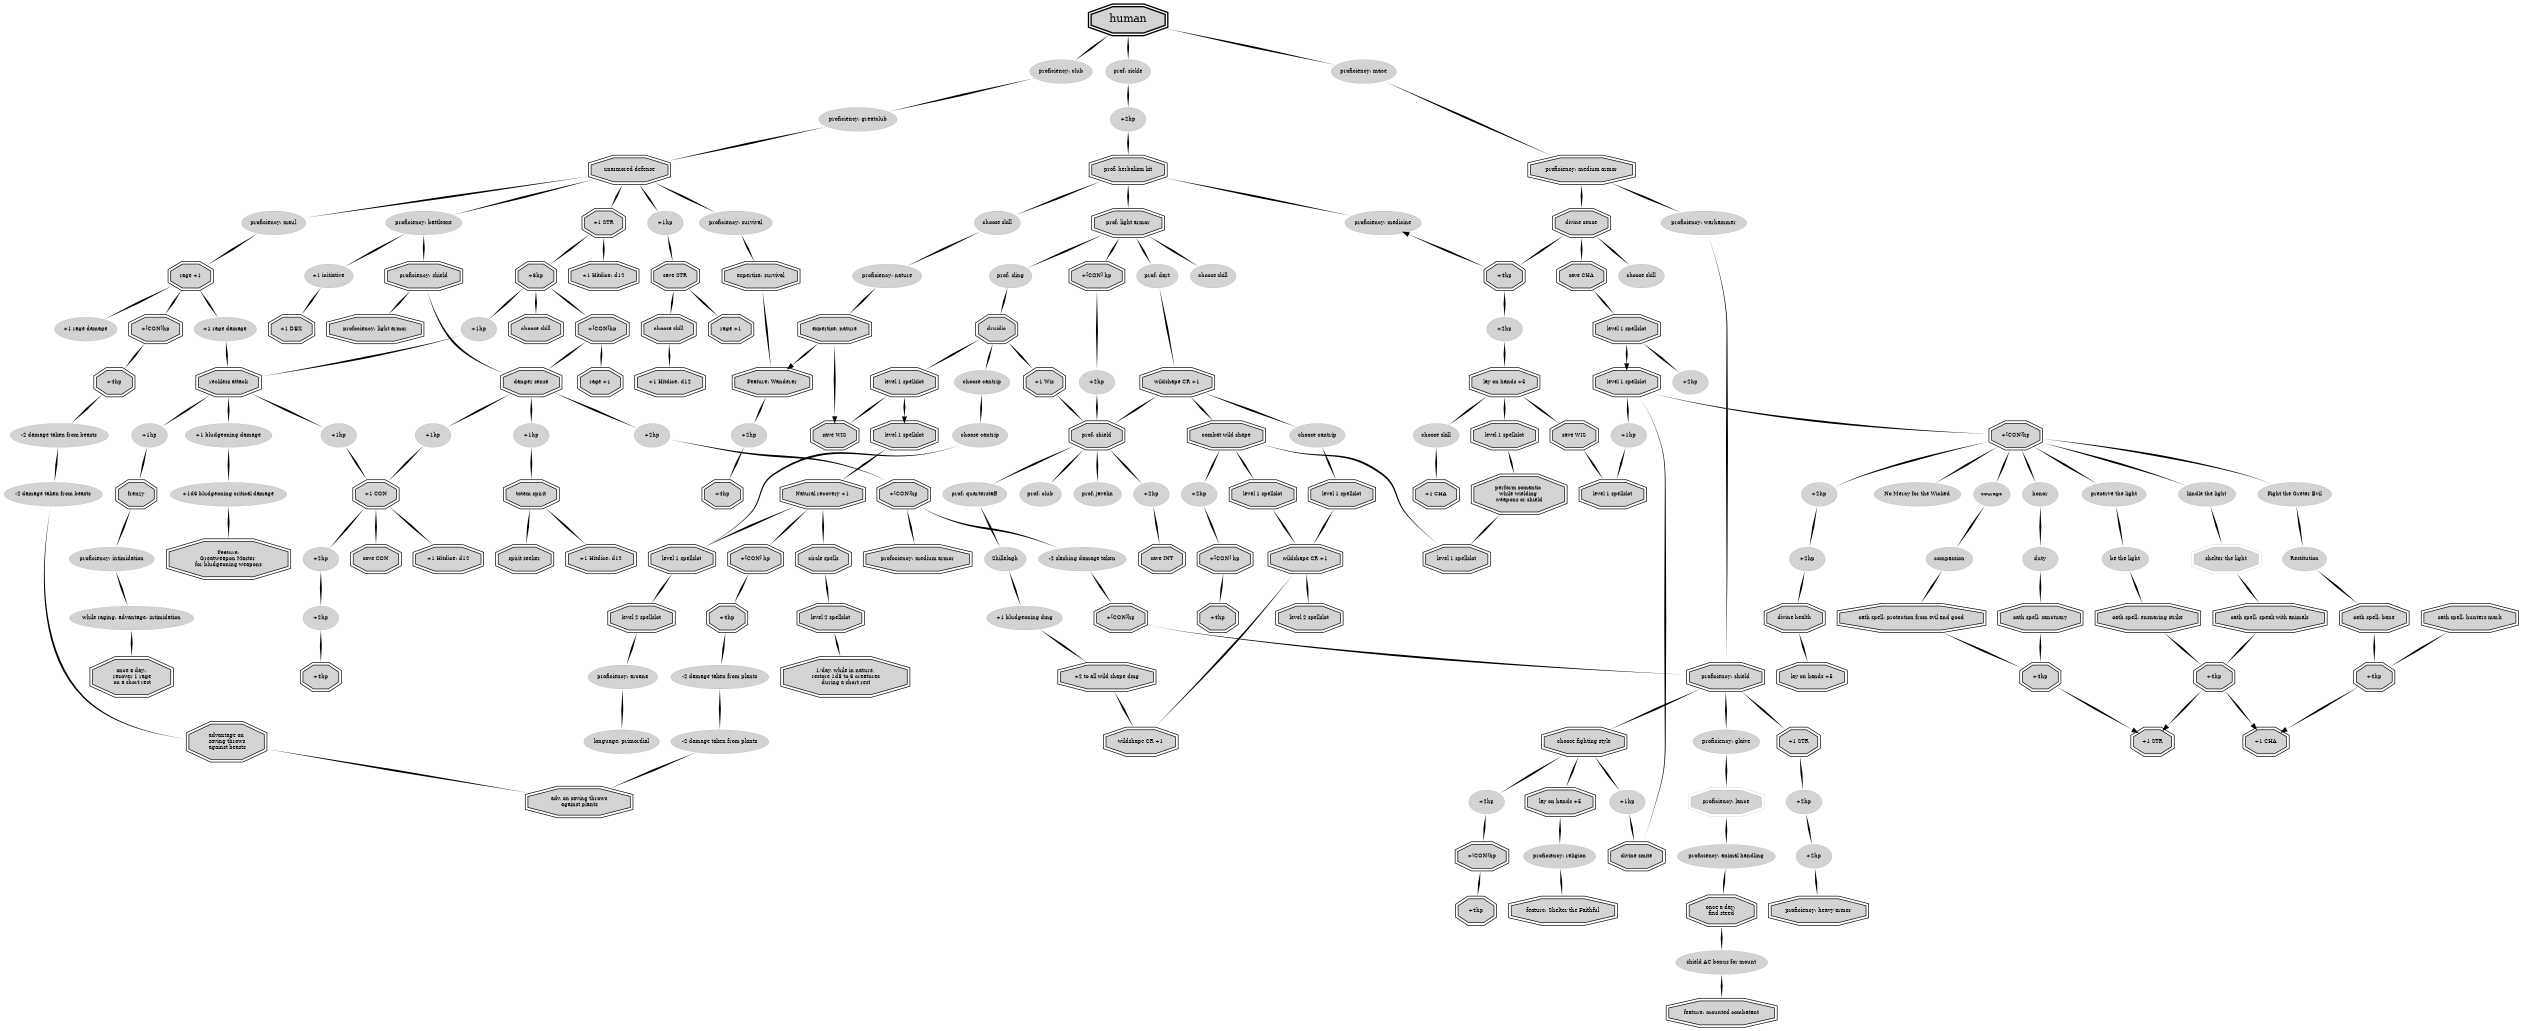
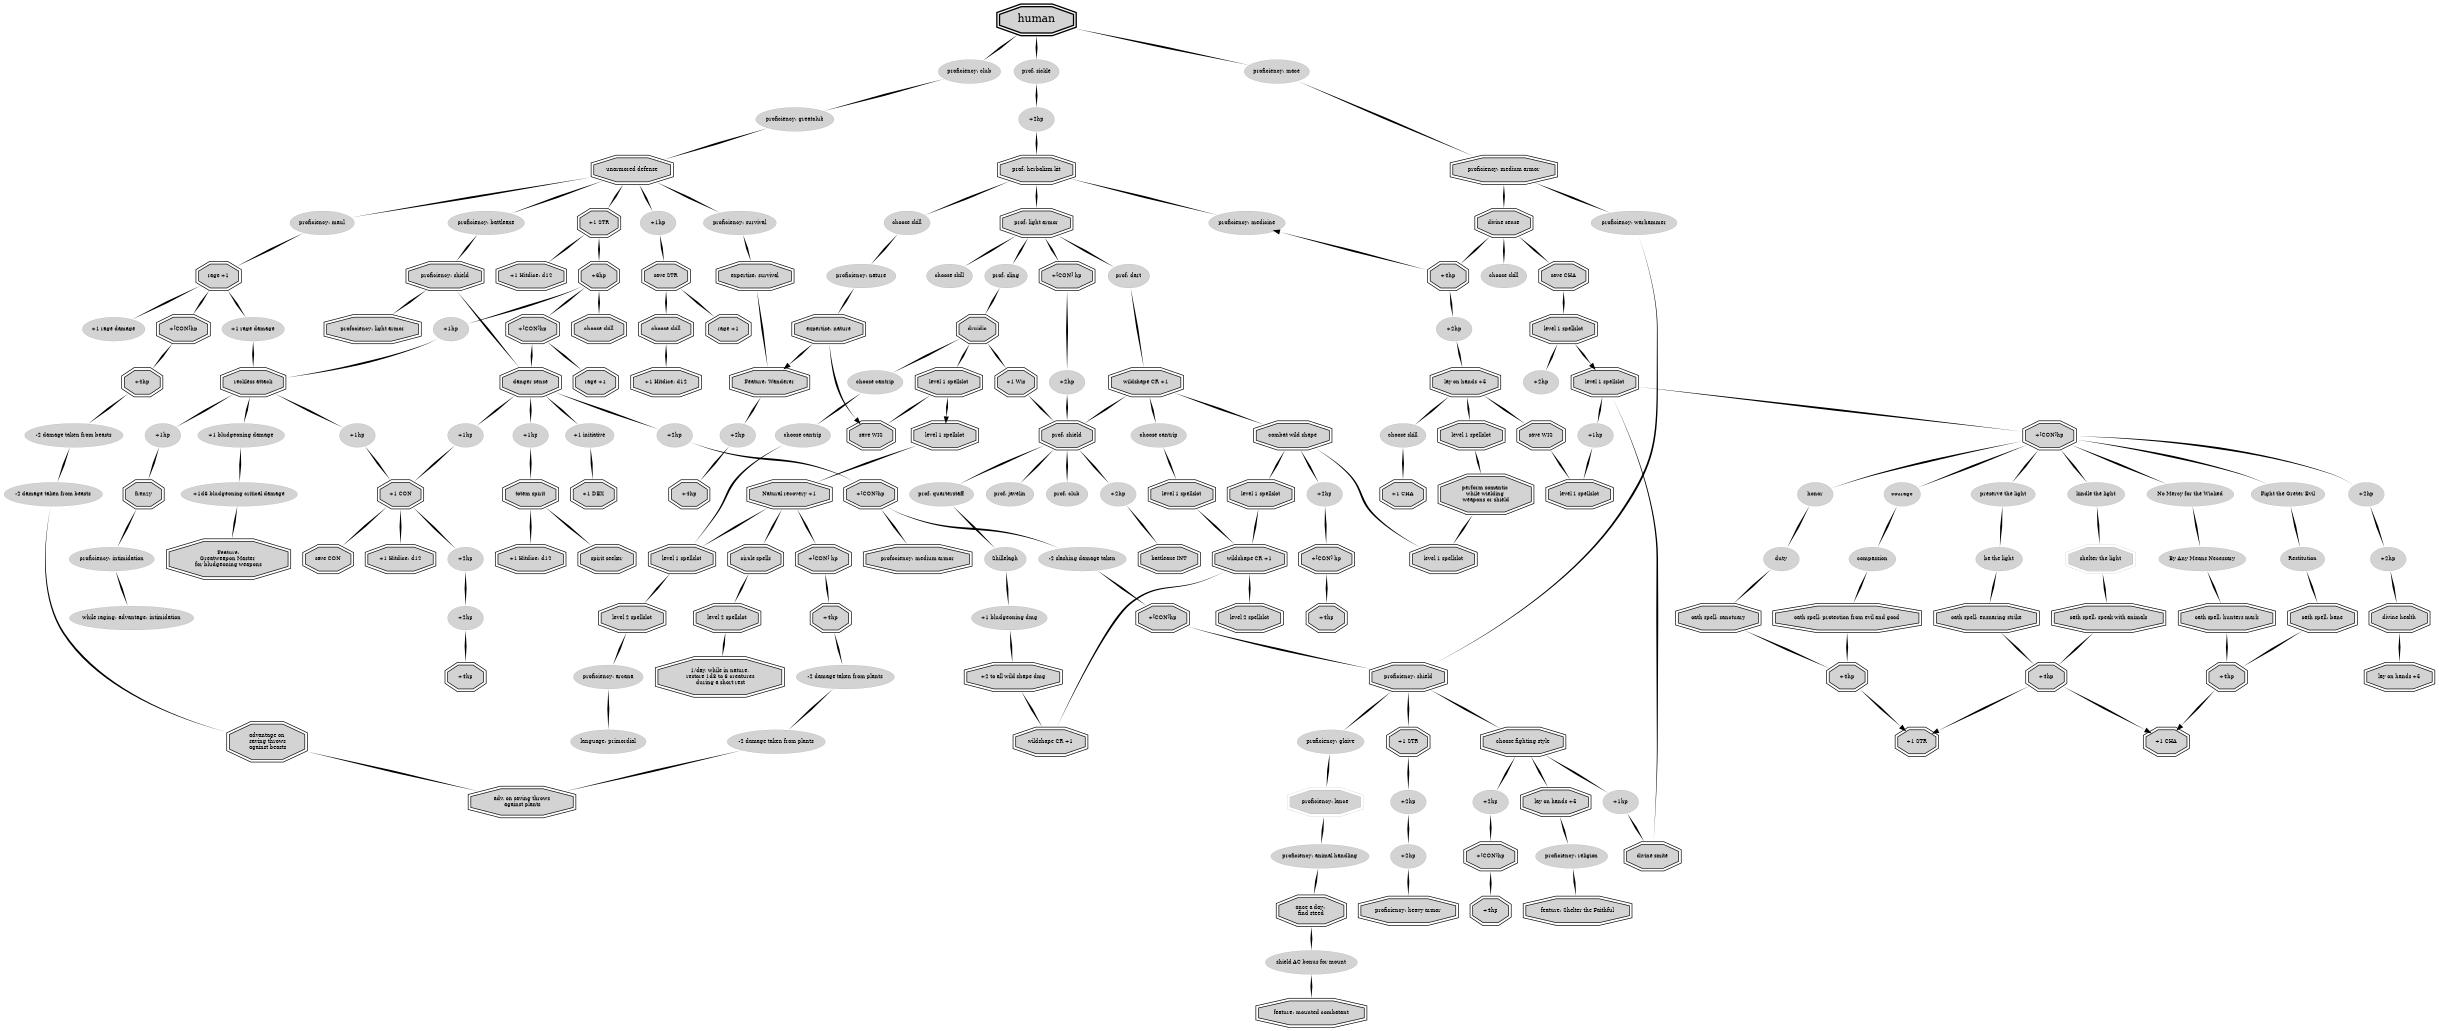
(375, 250) -> (562, 410)
(1162, 559) -> (1169, 559)
none -> (2202, 559)
(132, 677) -> none
